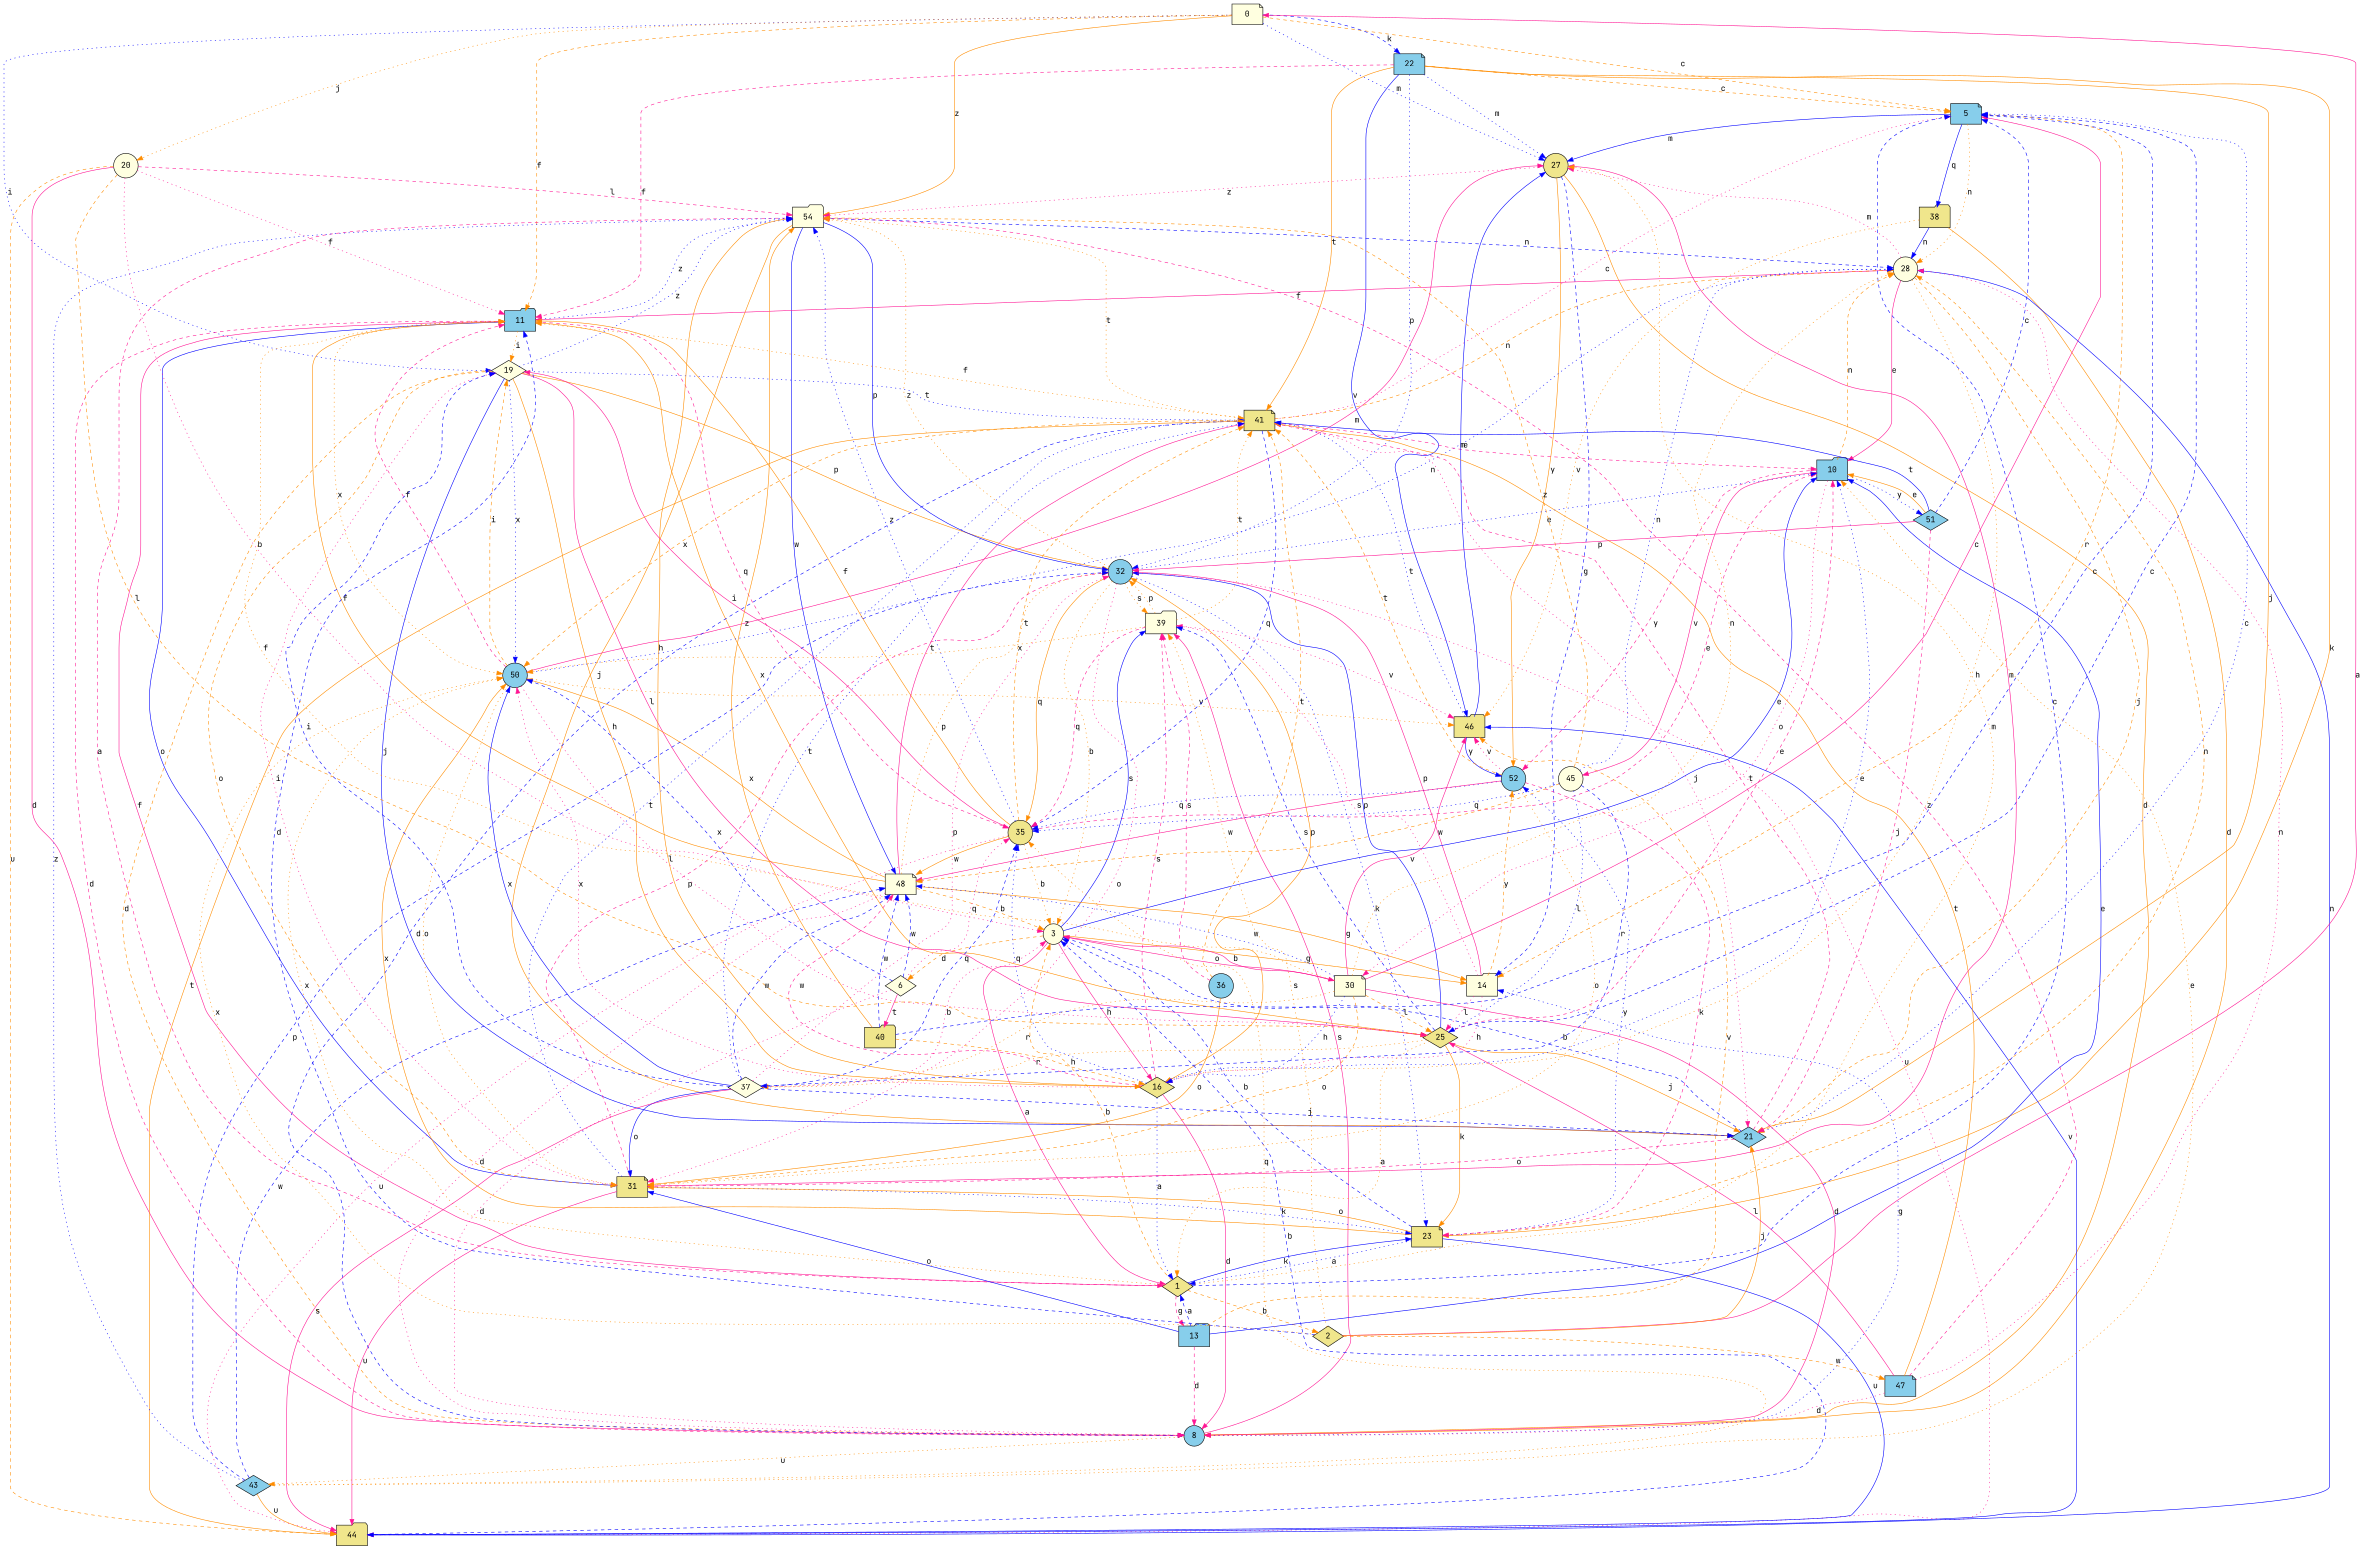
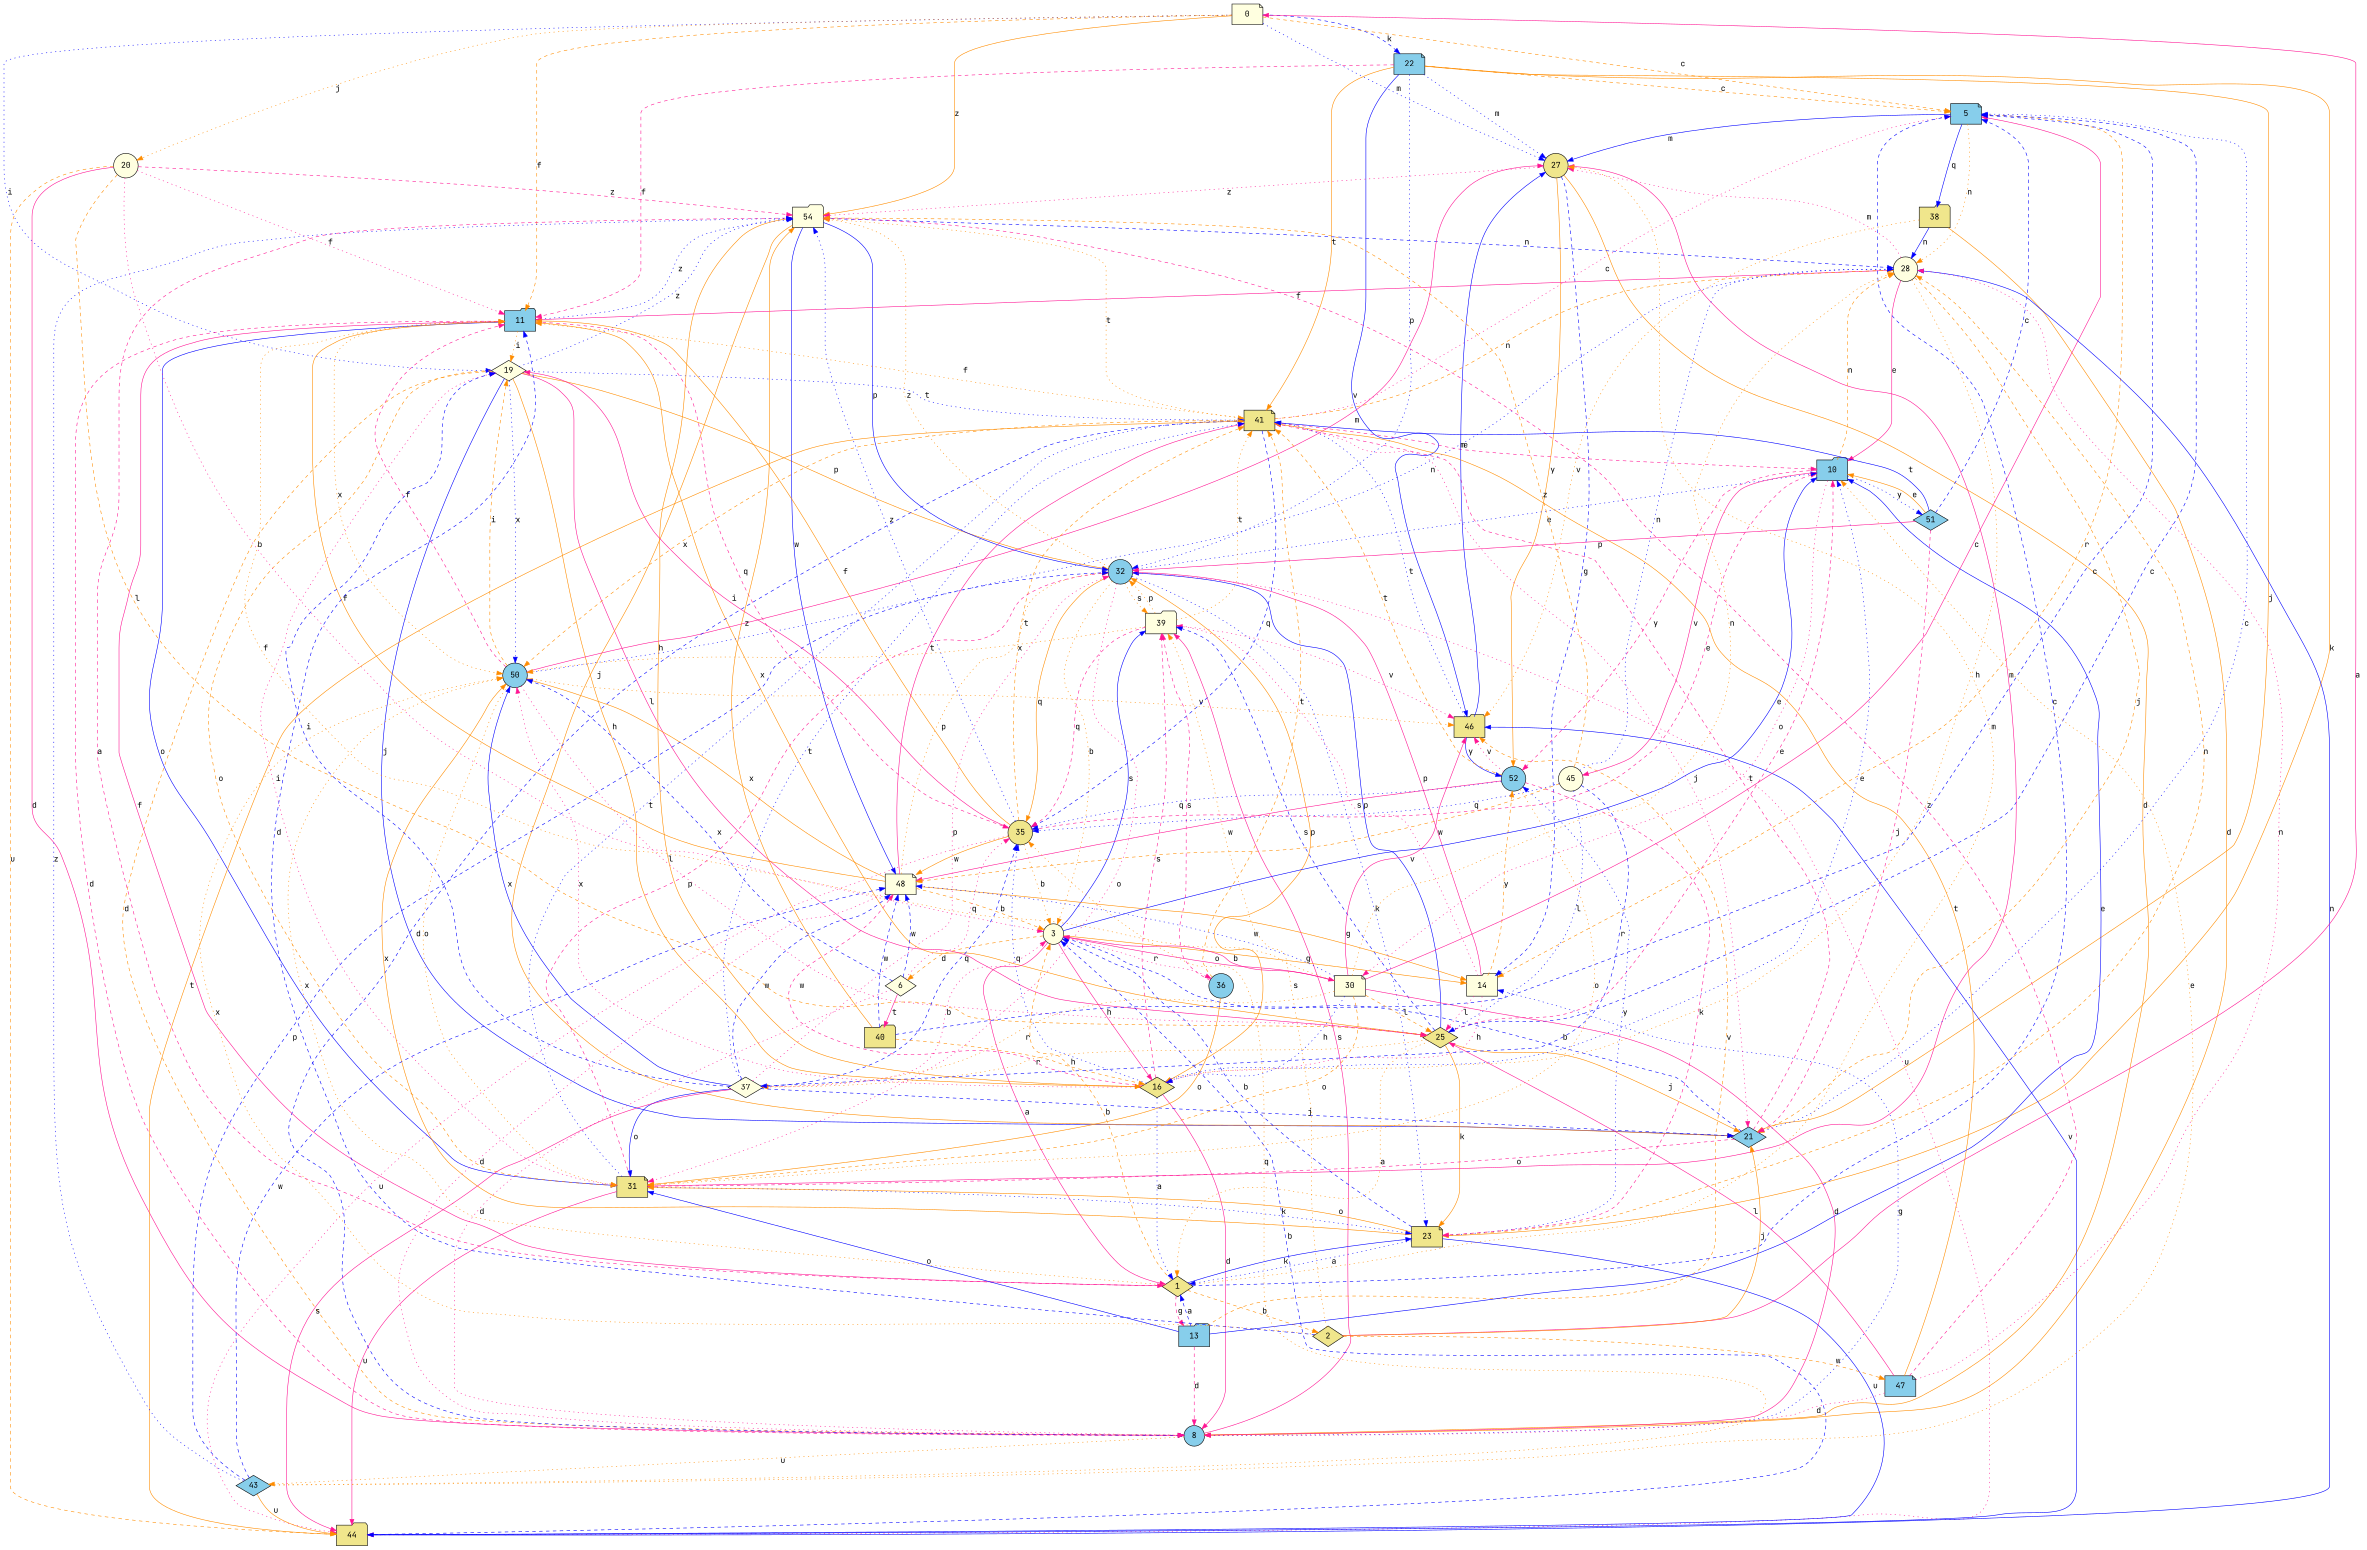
(613, 192) -> (613, 192)
none -> (1135, 957)
